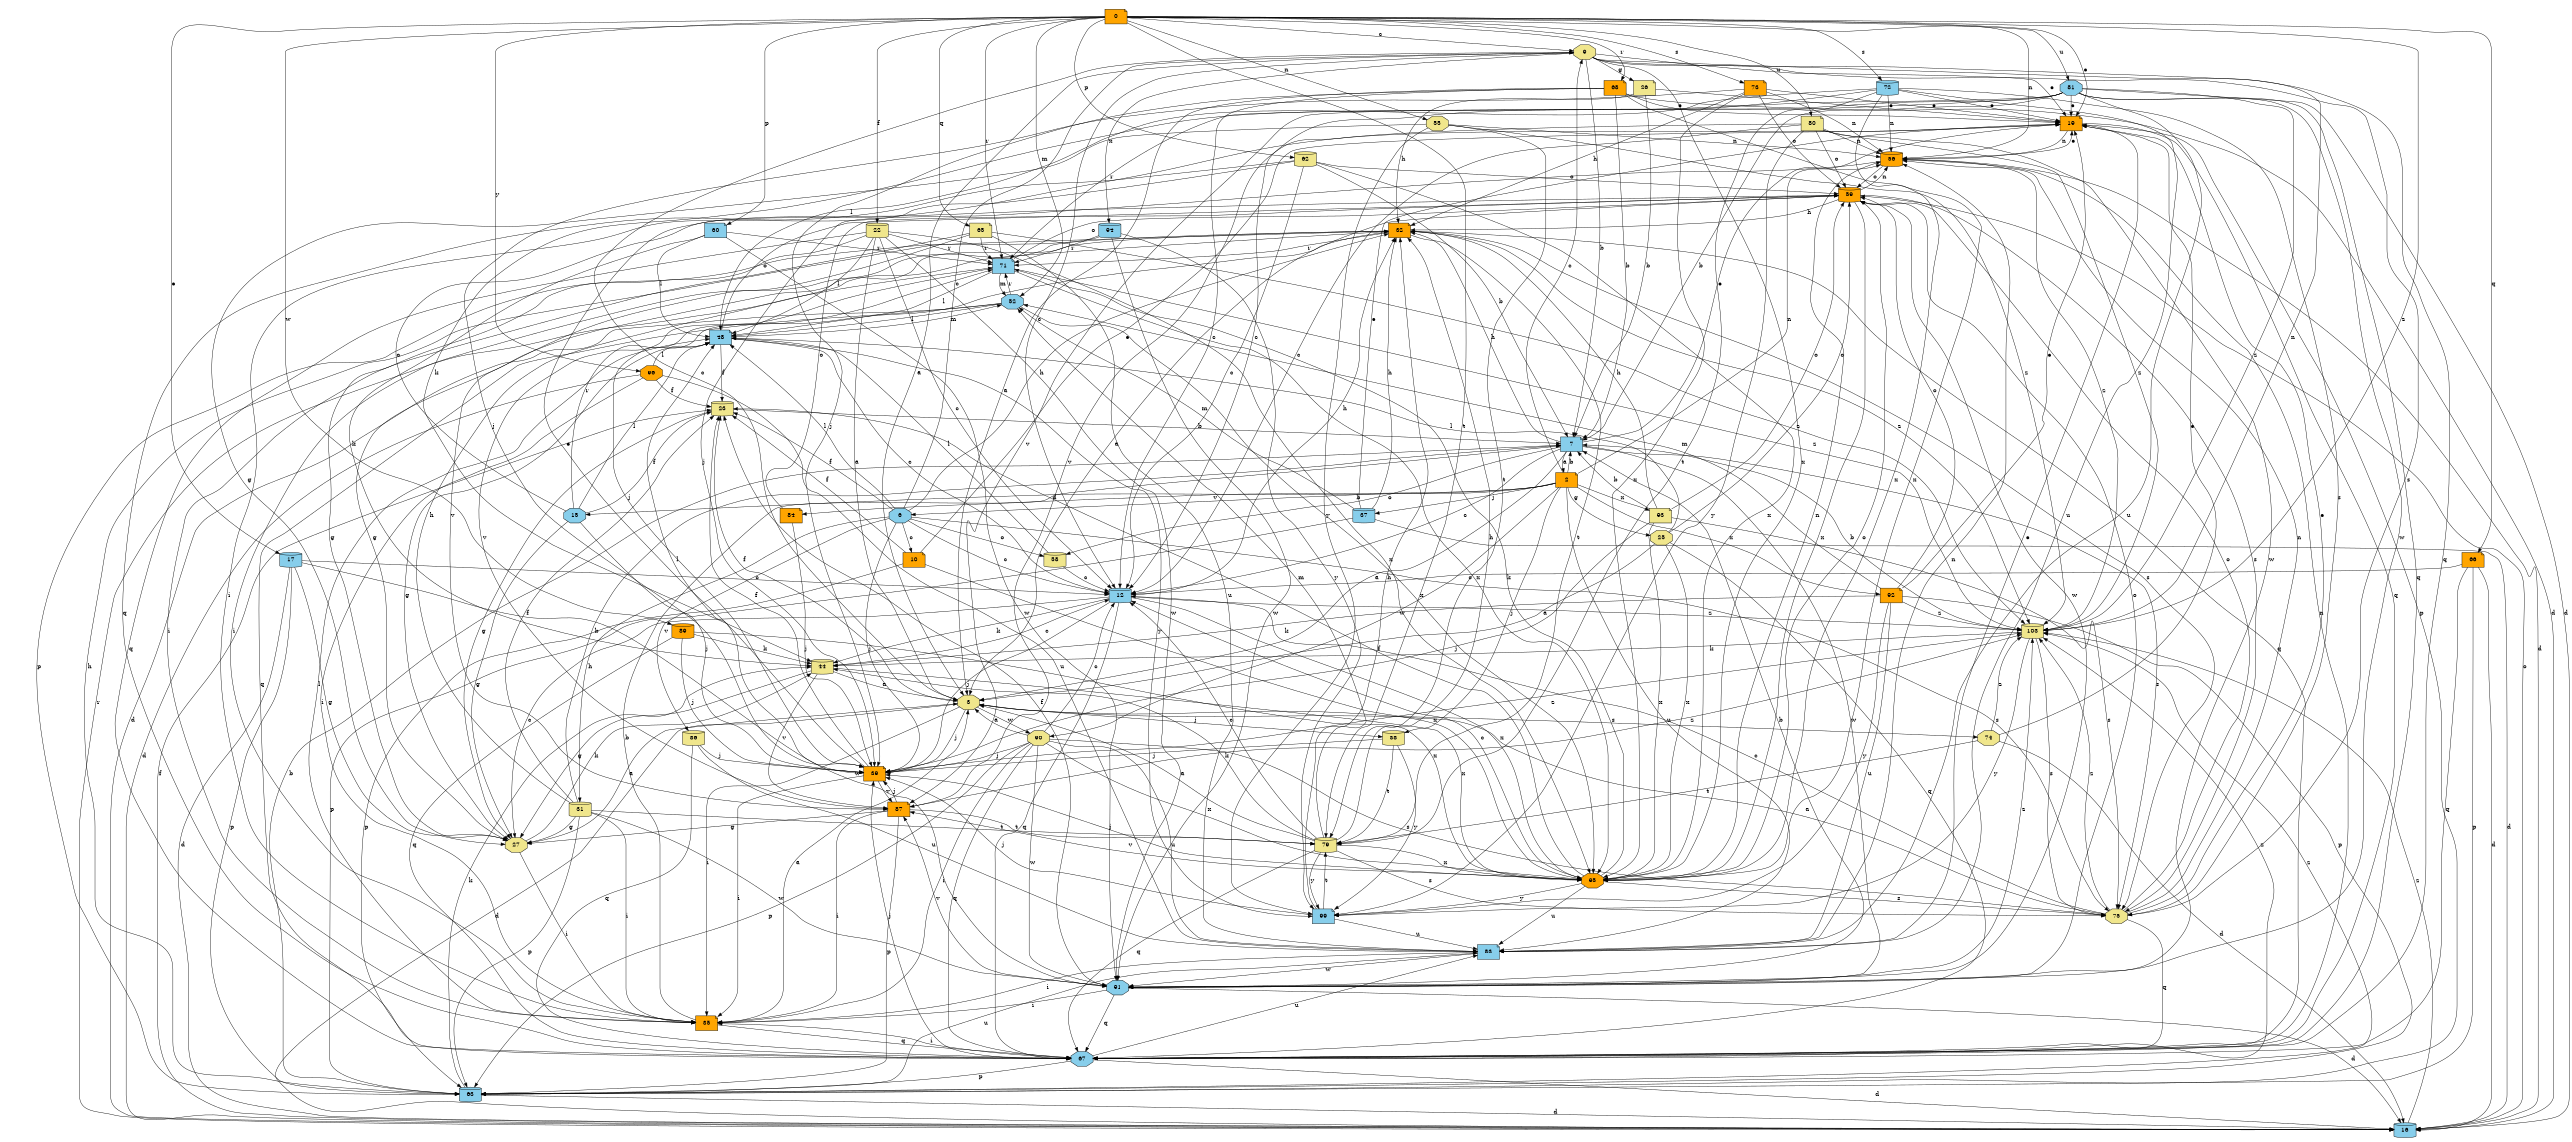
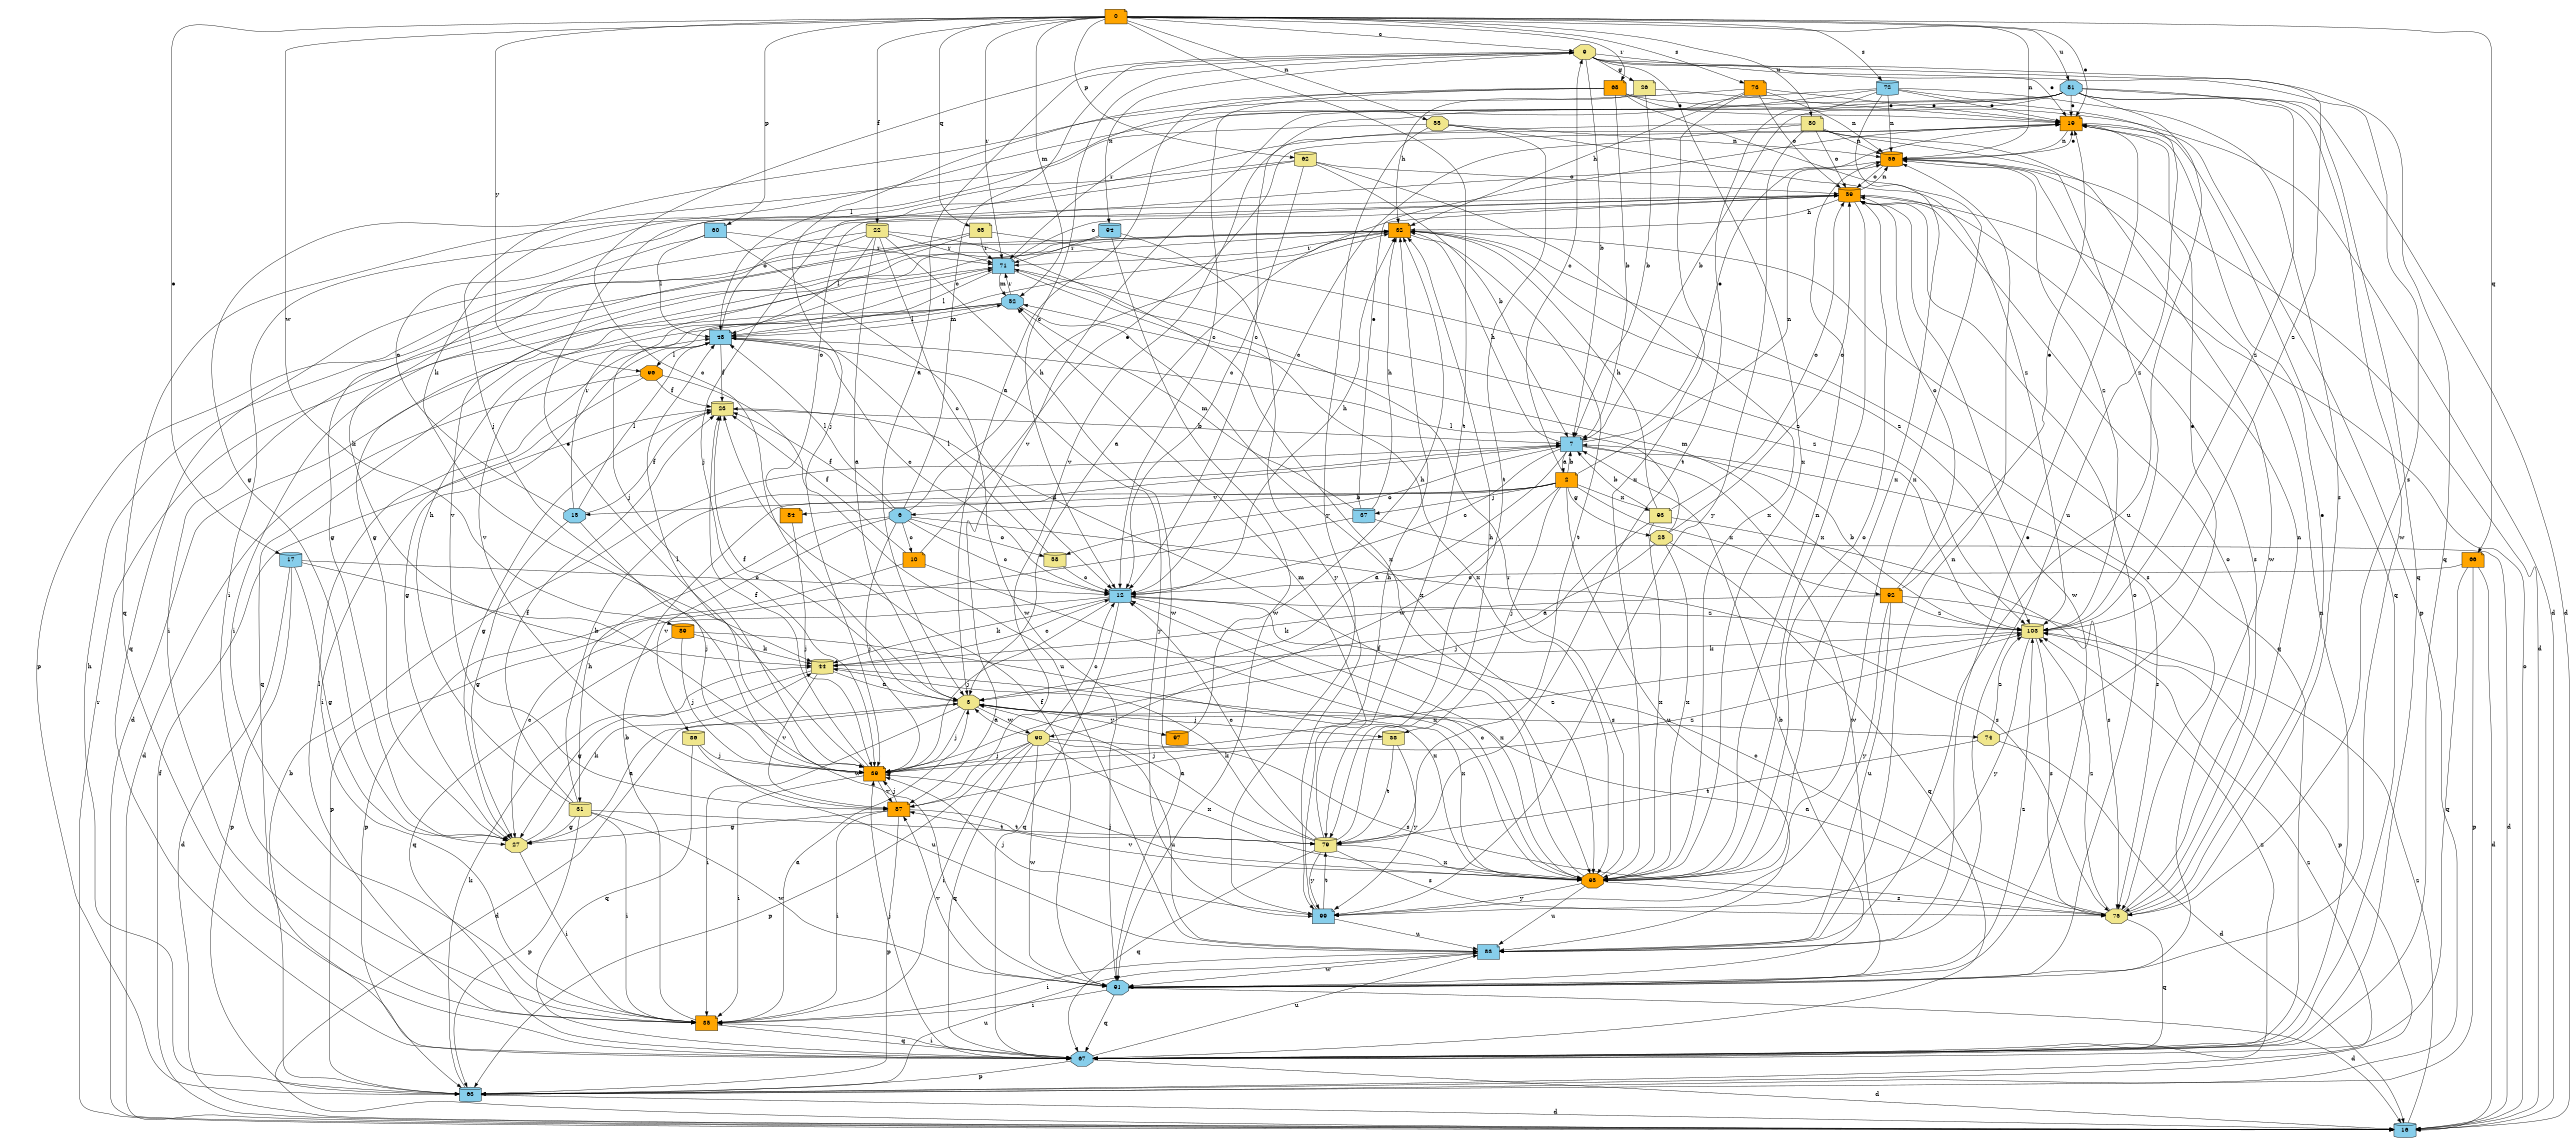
(2159, 29) -> none
(2293, 337) -> (2293, 337)
(675, 346) -> (676, 351)
(1509, 578) -> (1509, 578)
(1231, 668) -> none
none -> (1177, 738)
